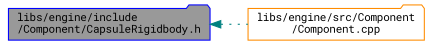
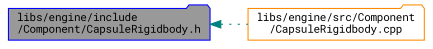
(336, 24) -> (336, 24)
